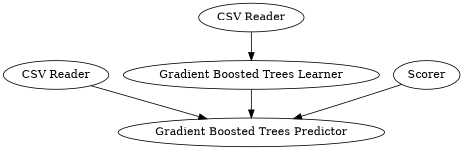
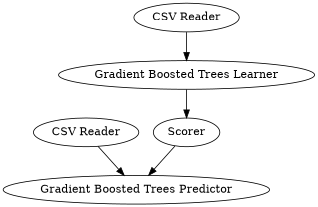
(251, 100) -> (187, 100)
